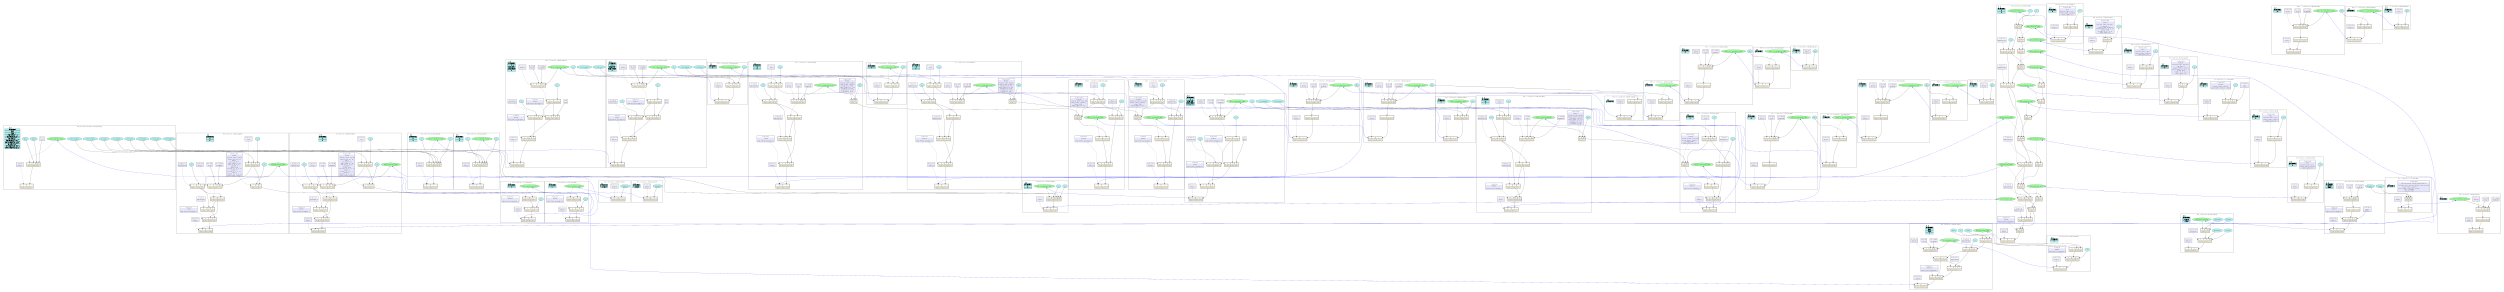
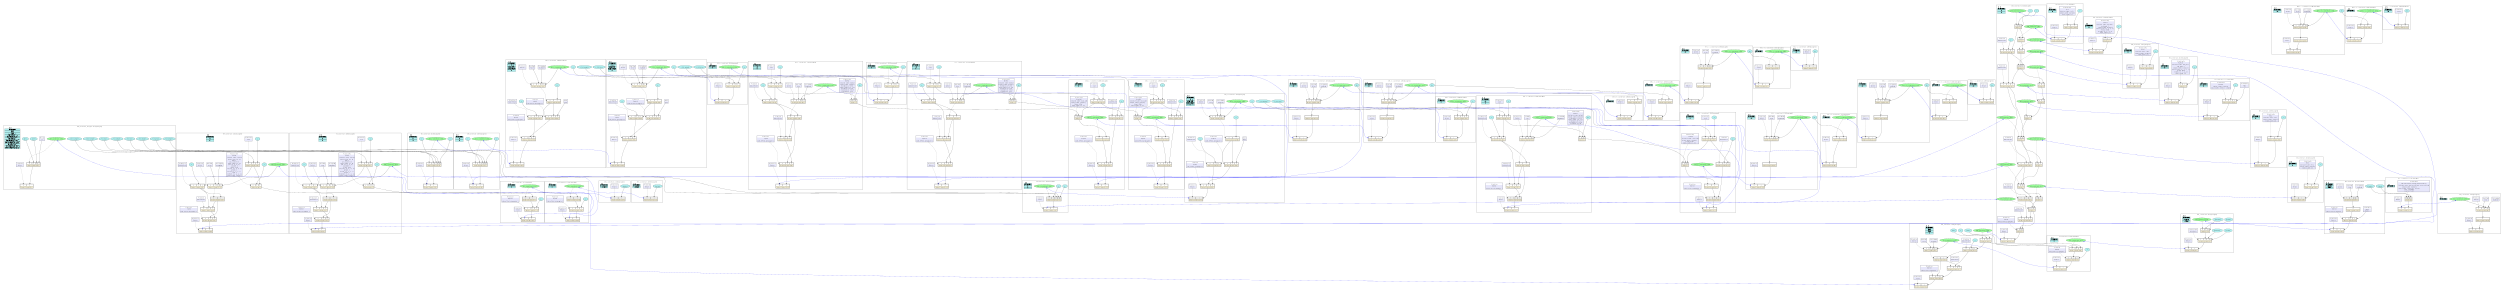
none -> (2076, 240)
